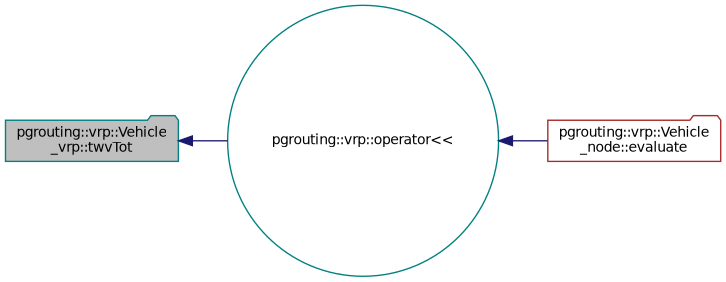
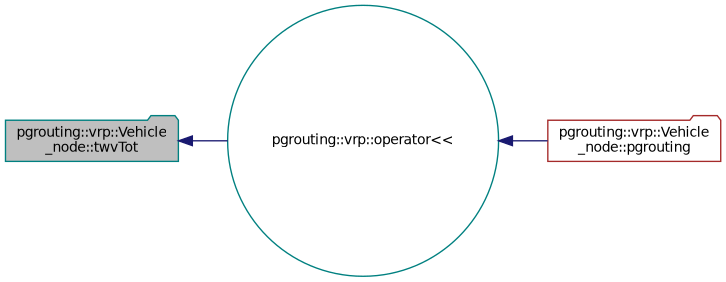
(92, 141) -> (92, 141)
(634, 141) -> (634, 141)
